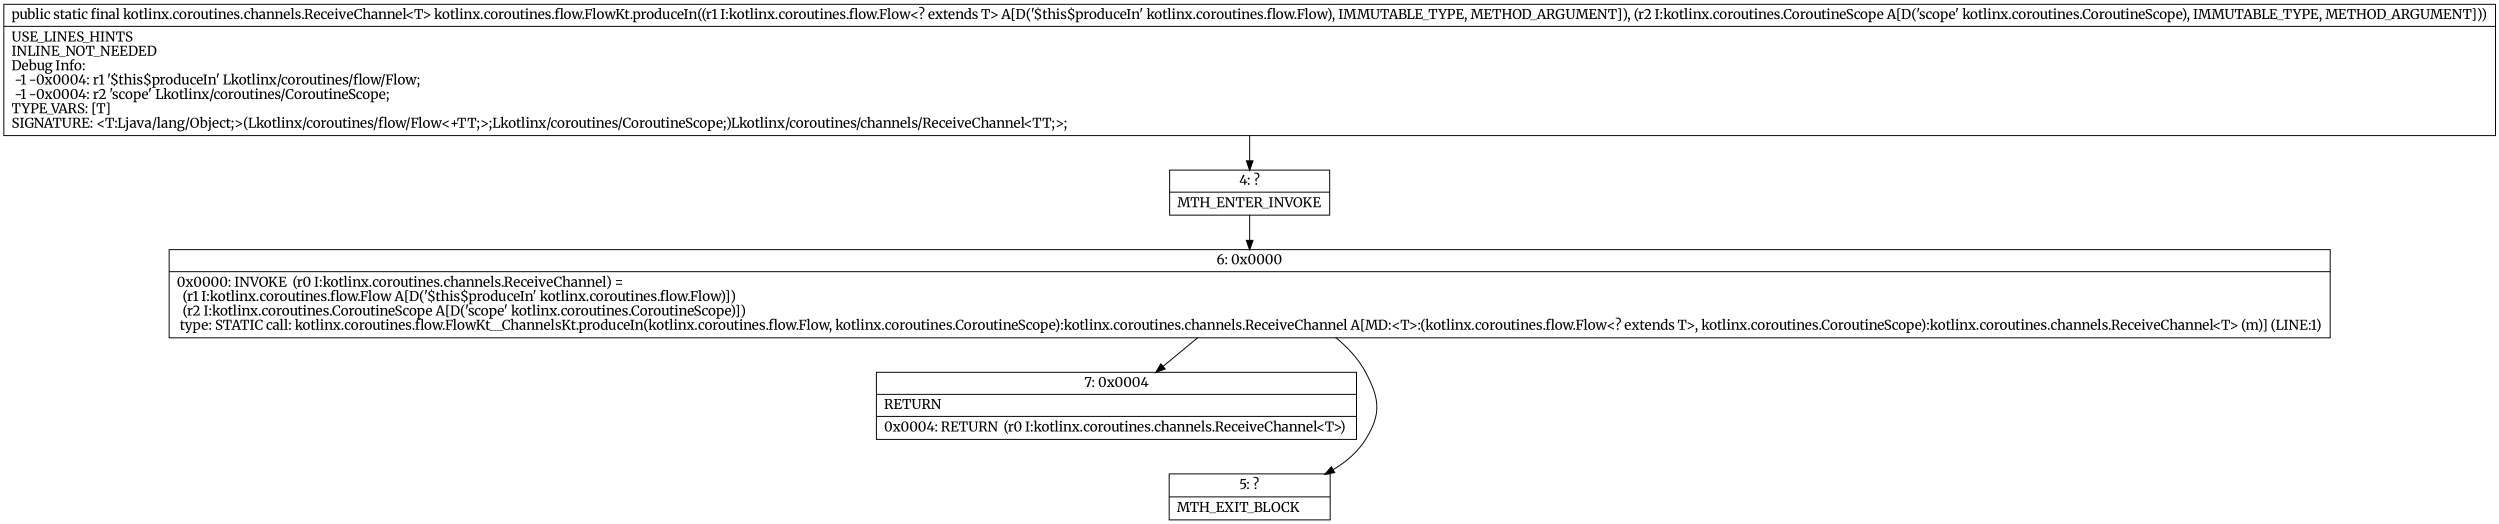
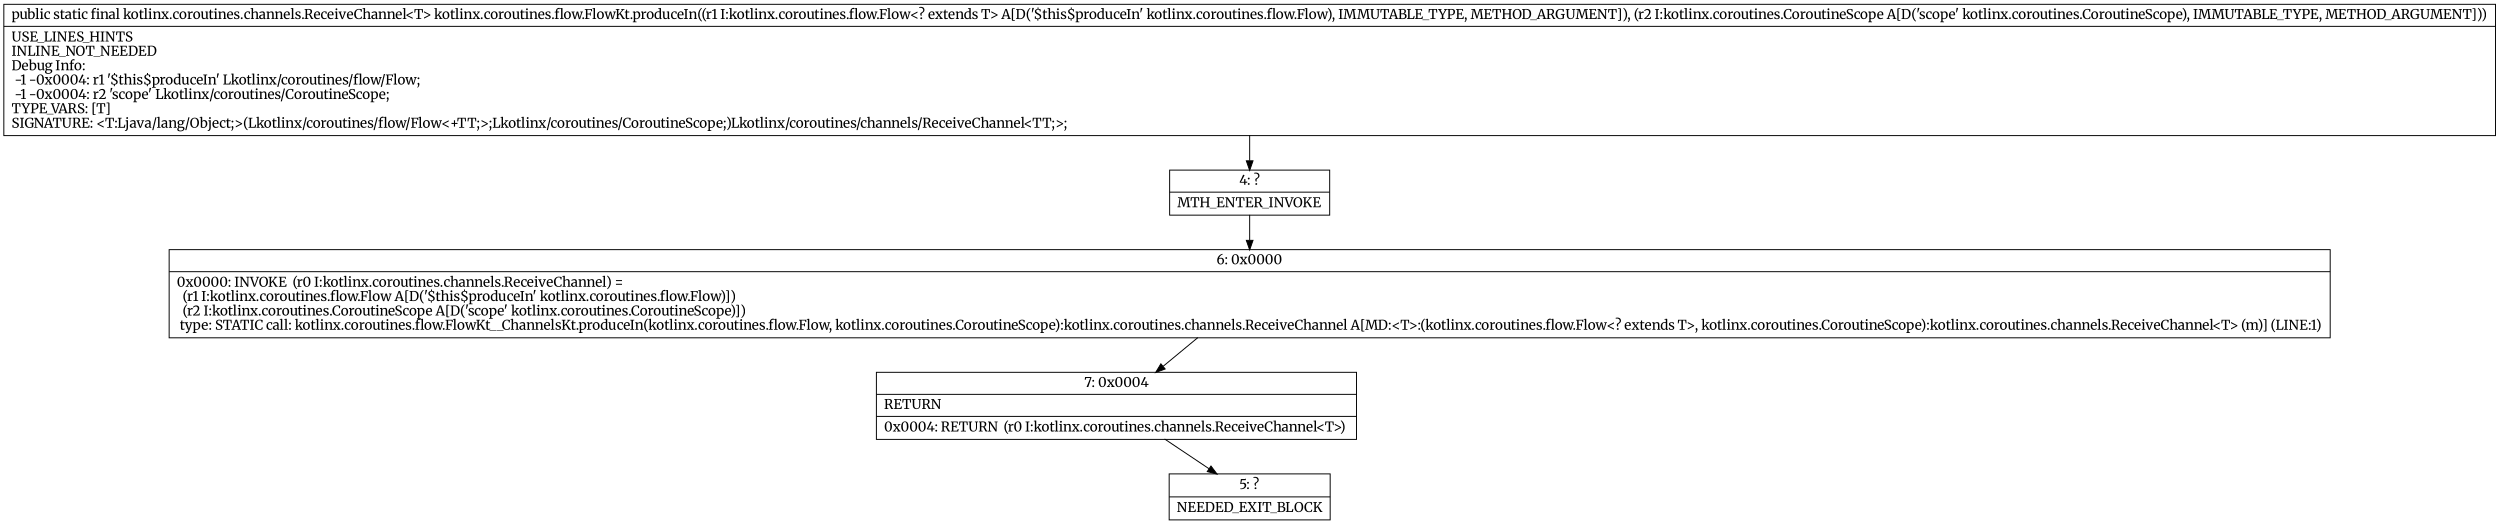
(1377, 405) -> (1187, 454)
(1238, 508) -> (1250, 508)
